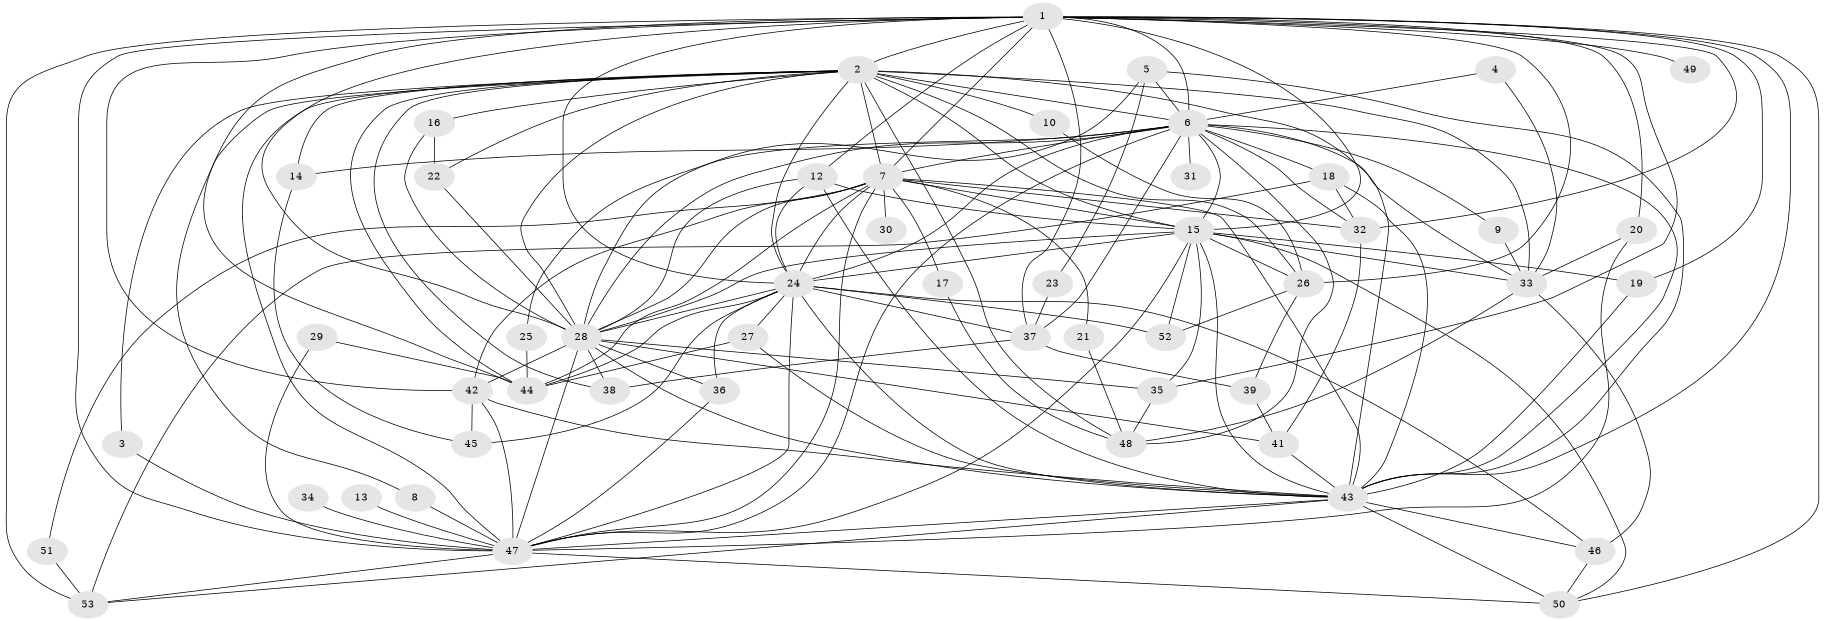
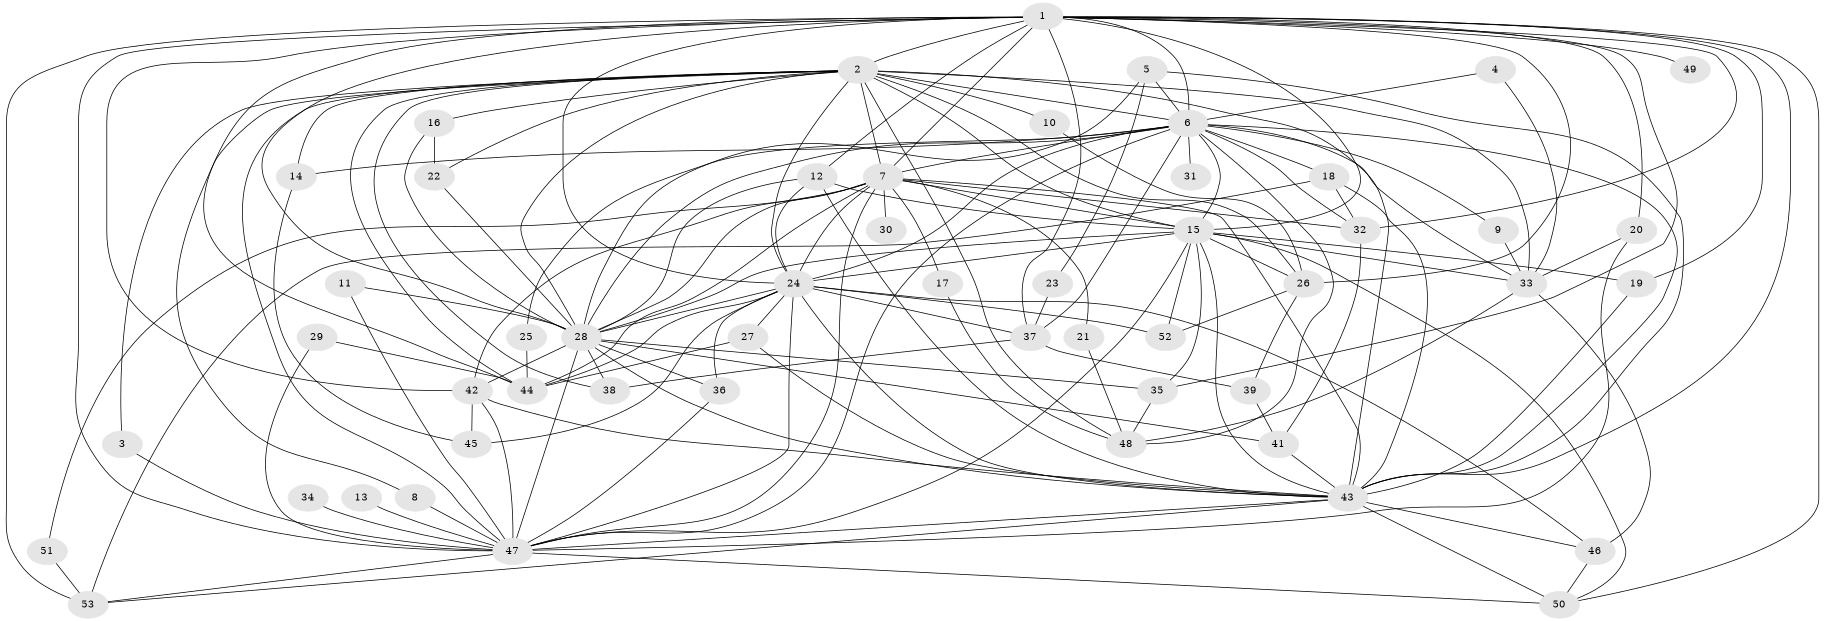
none -> (345, 284)
